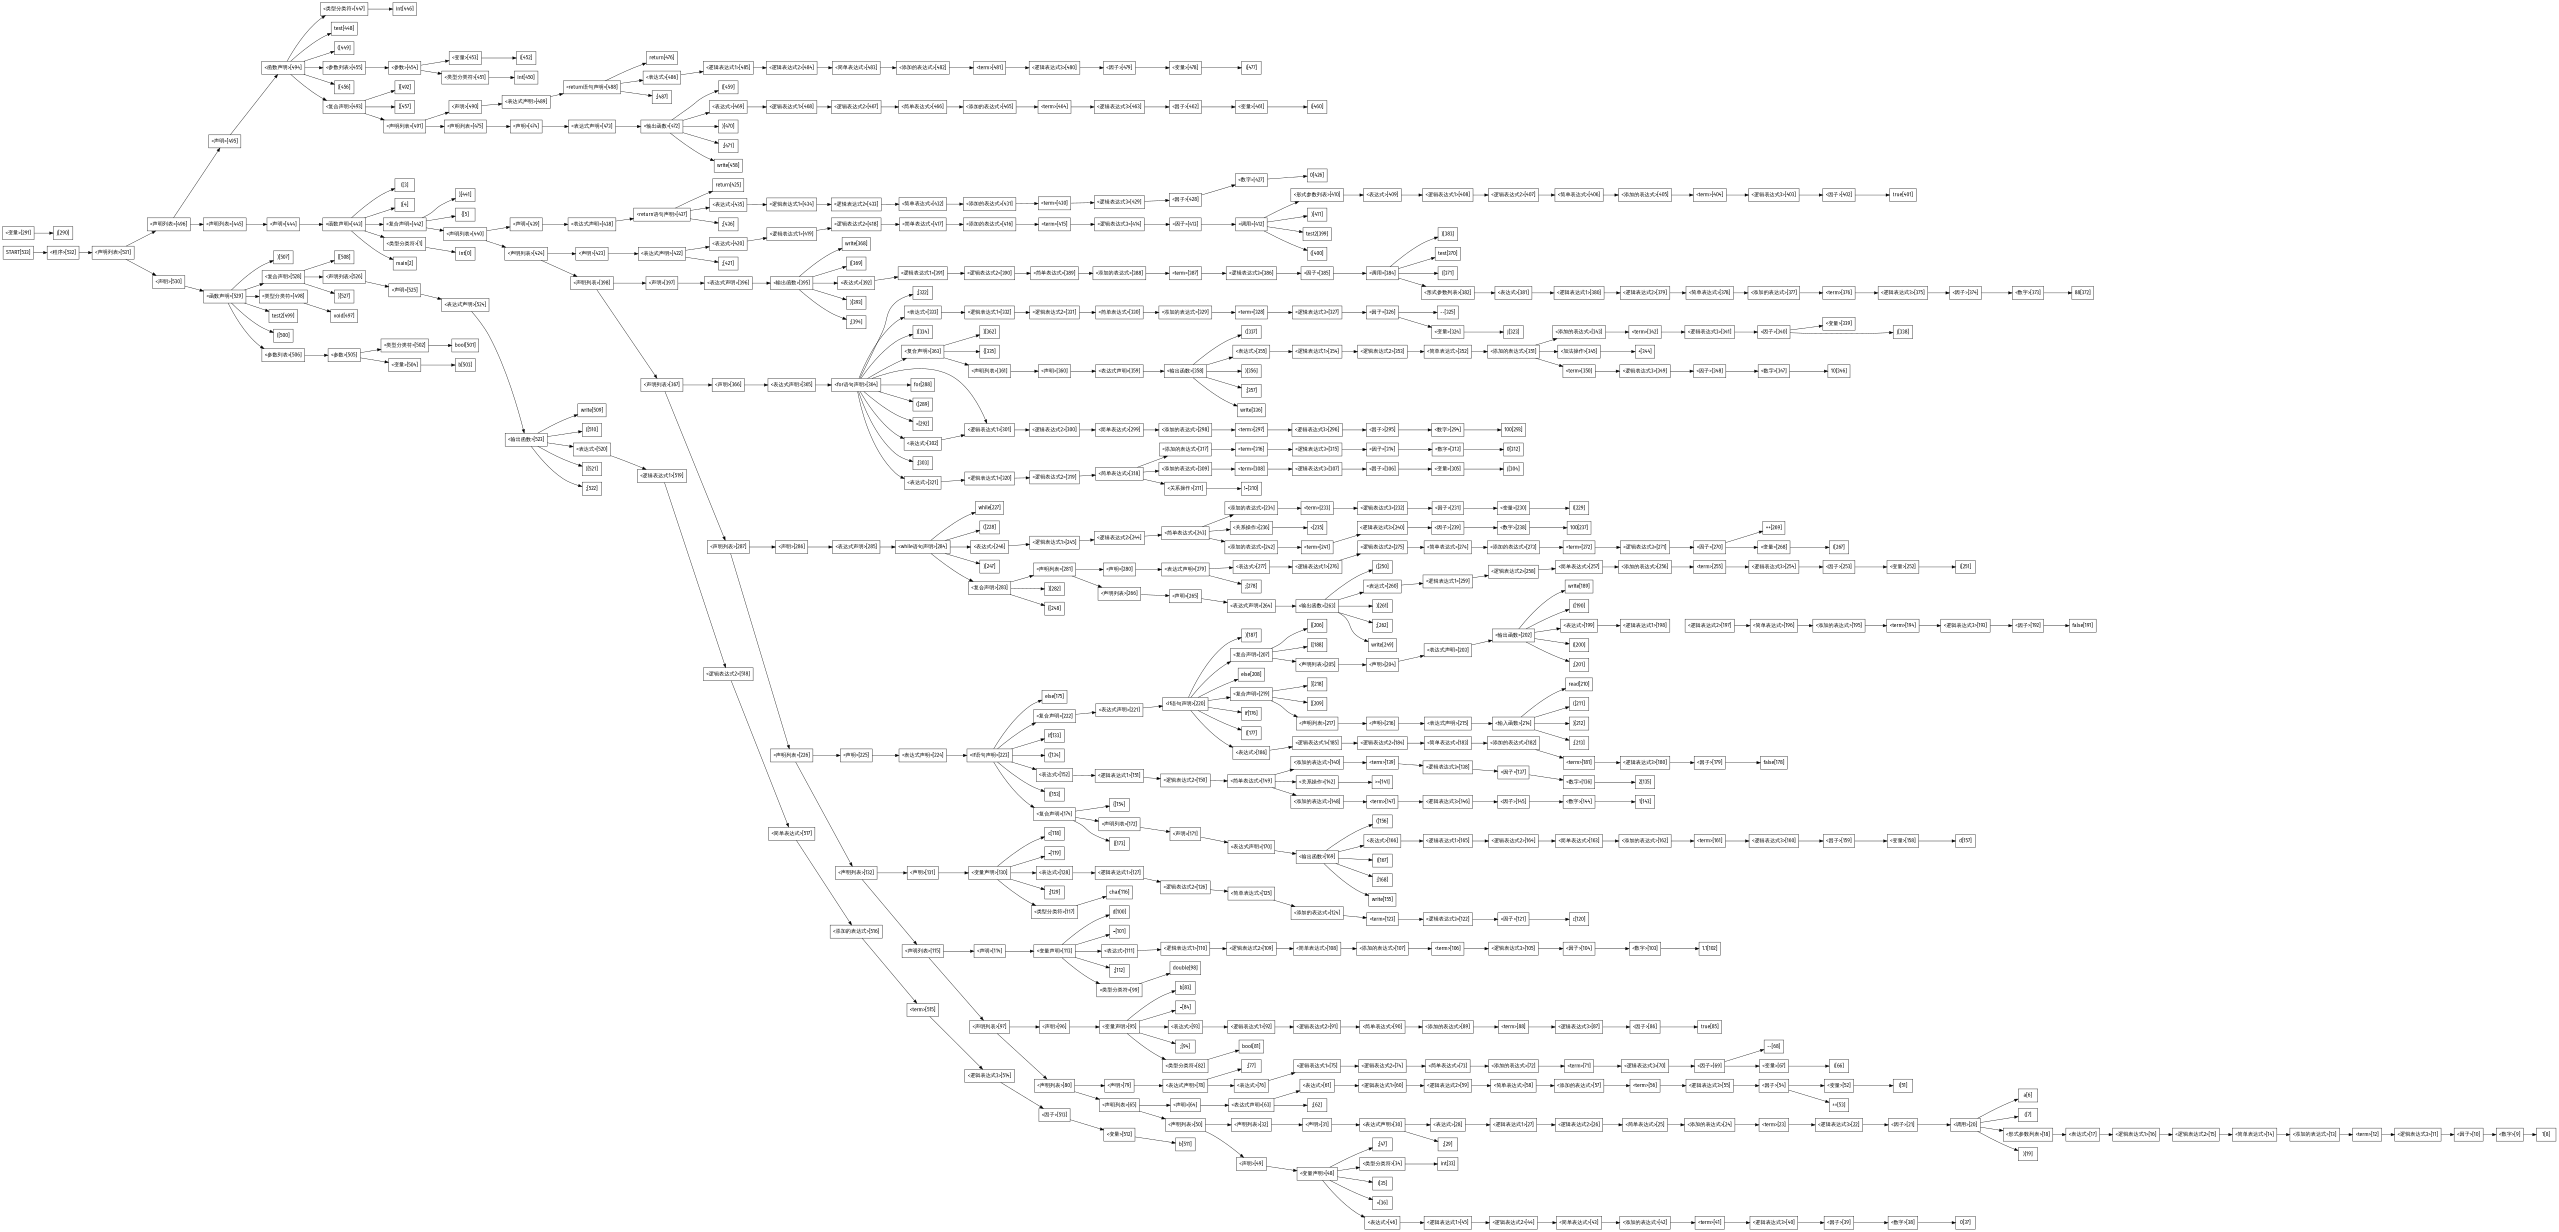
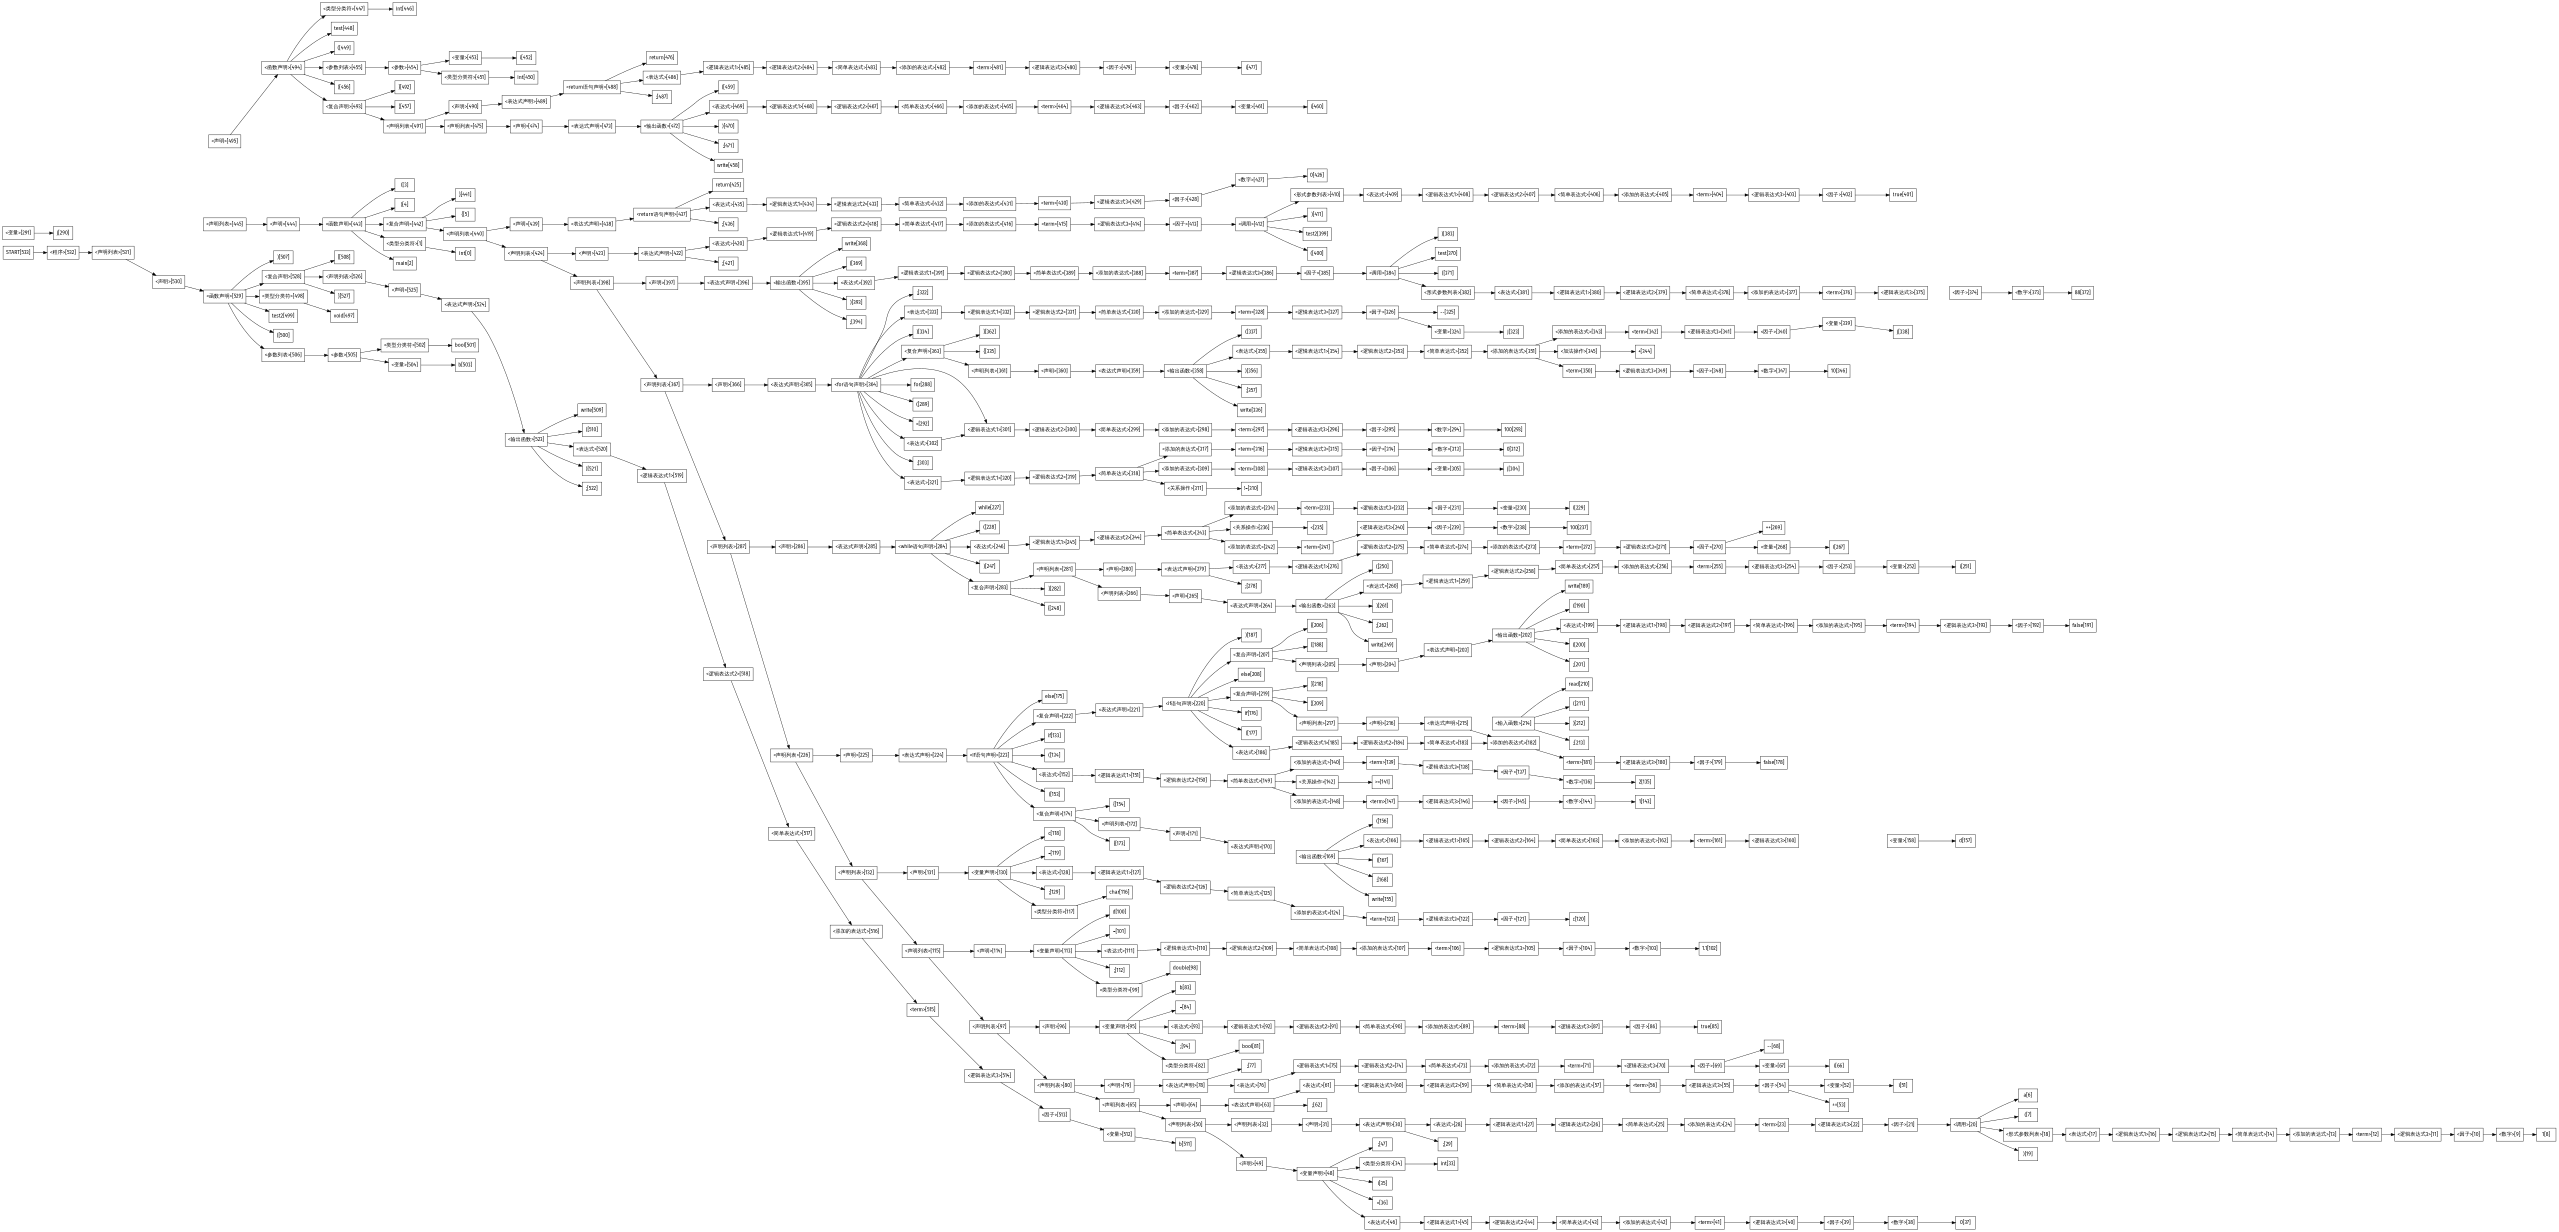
(169, 224) -> none
(1937, 293) -> none
(1840, 334) -> (1872, 328)
none -> (1676, 626)
(1480, 724) -> (1479, 733)
(1839, 841) -> none
(1284, 852) -> none
